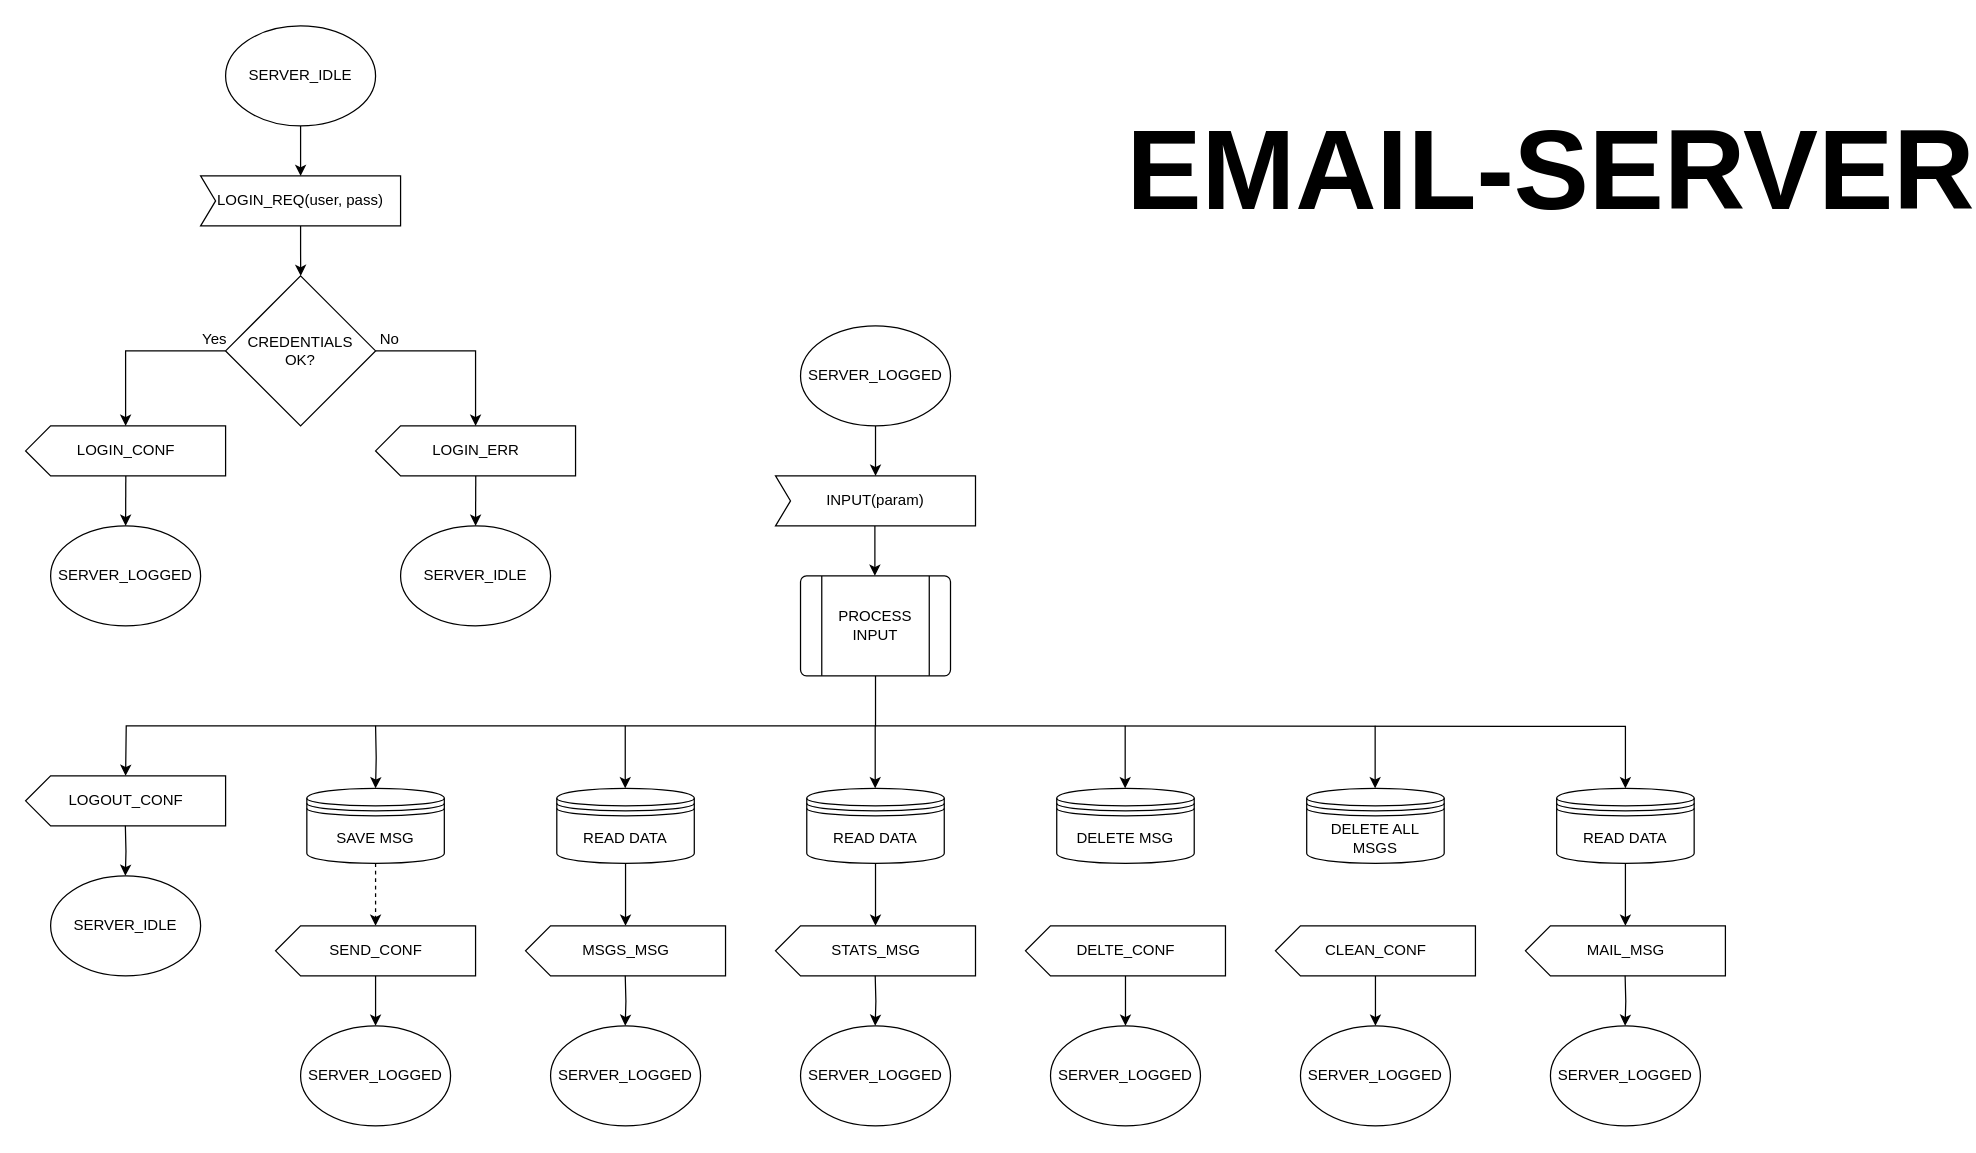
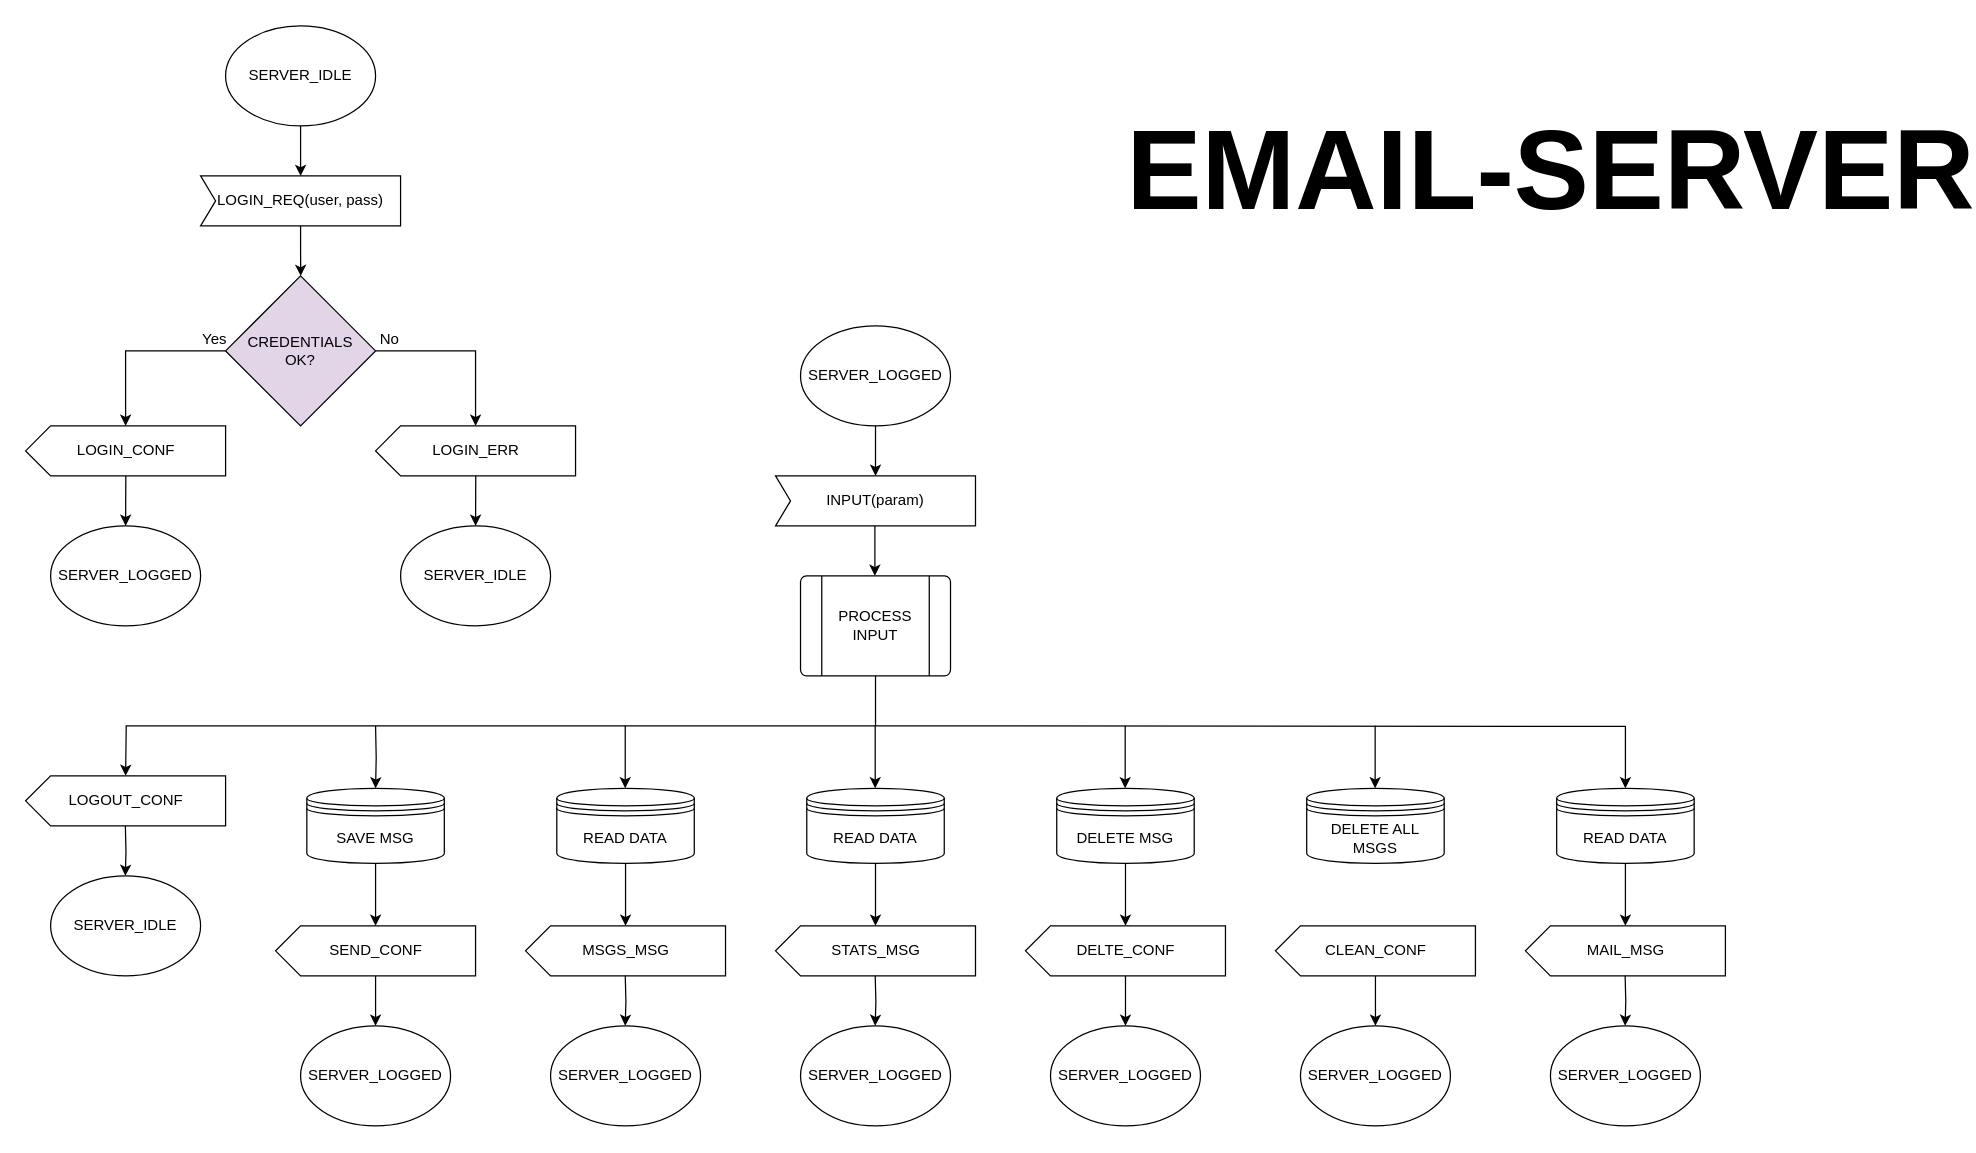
(301, 351) -> (301, 351)
(376, 890) -> (376, 890)
none -> (1126, 890)
